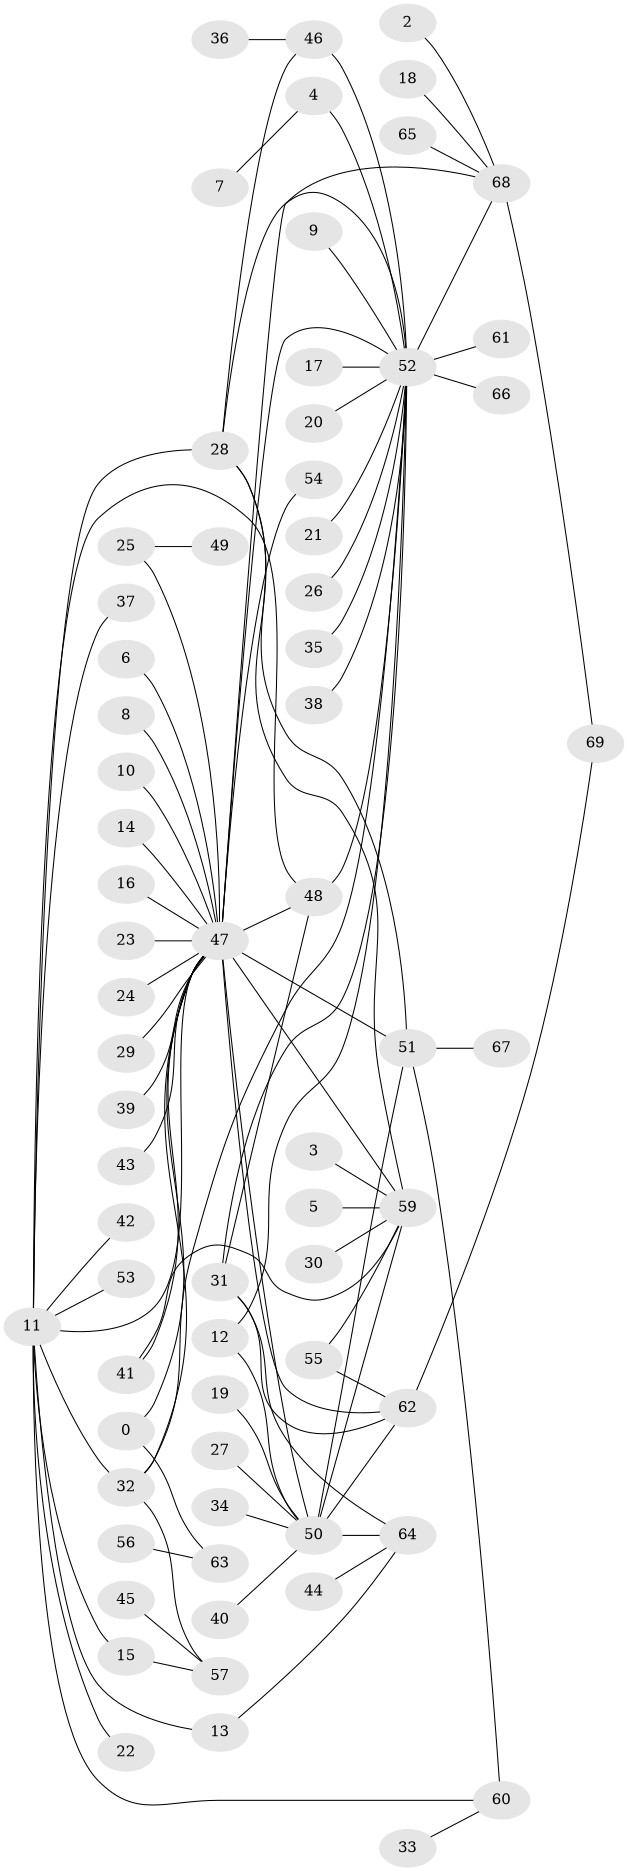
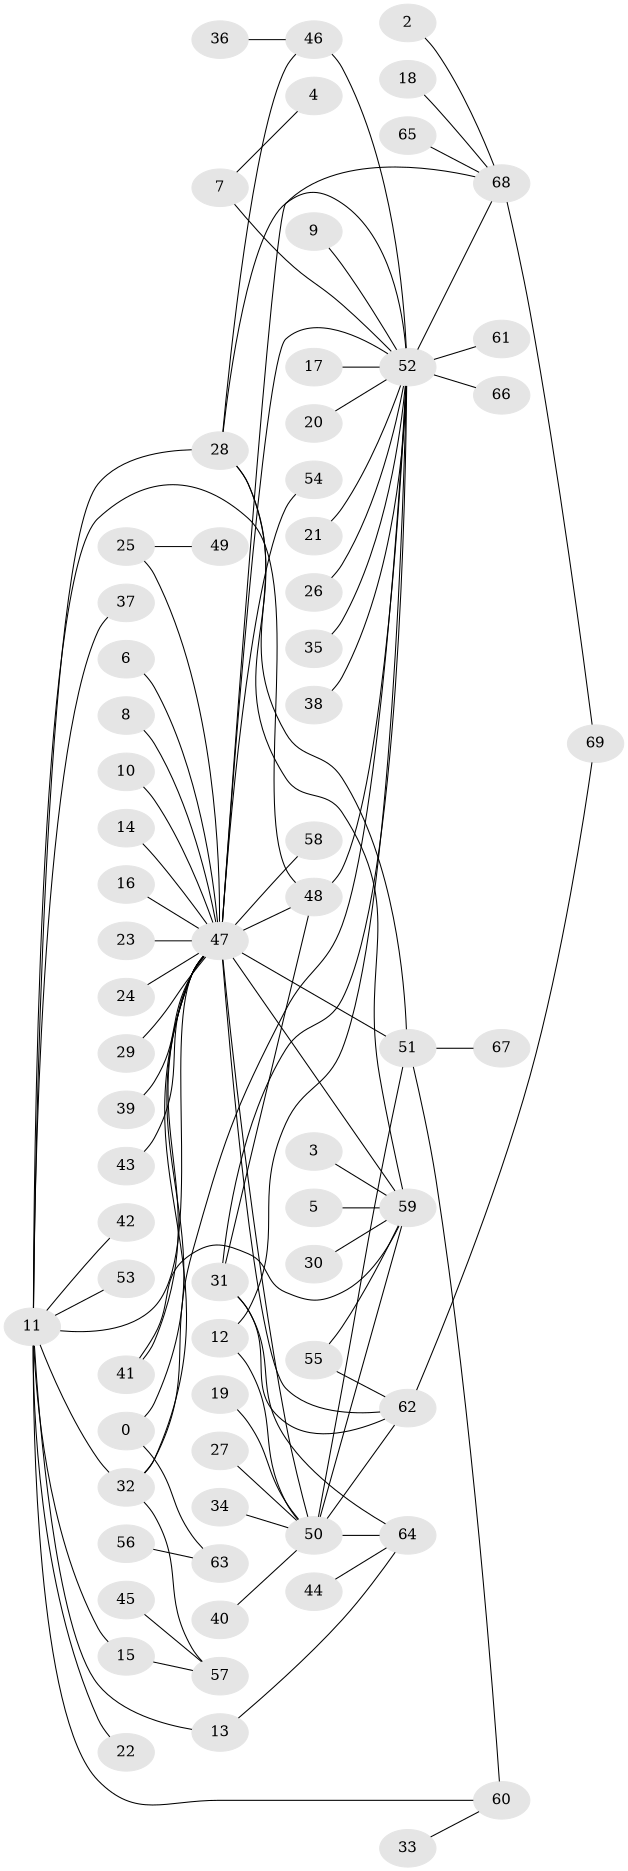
(379, 226) -> (311, 280)
none -> (314, 841)
